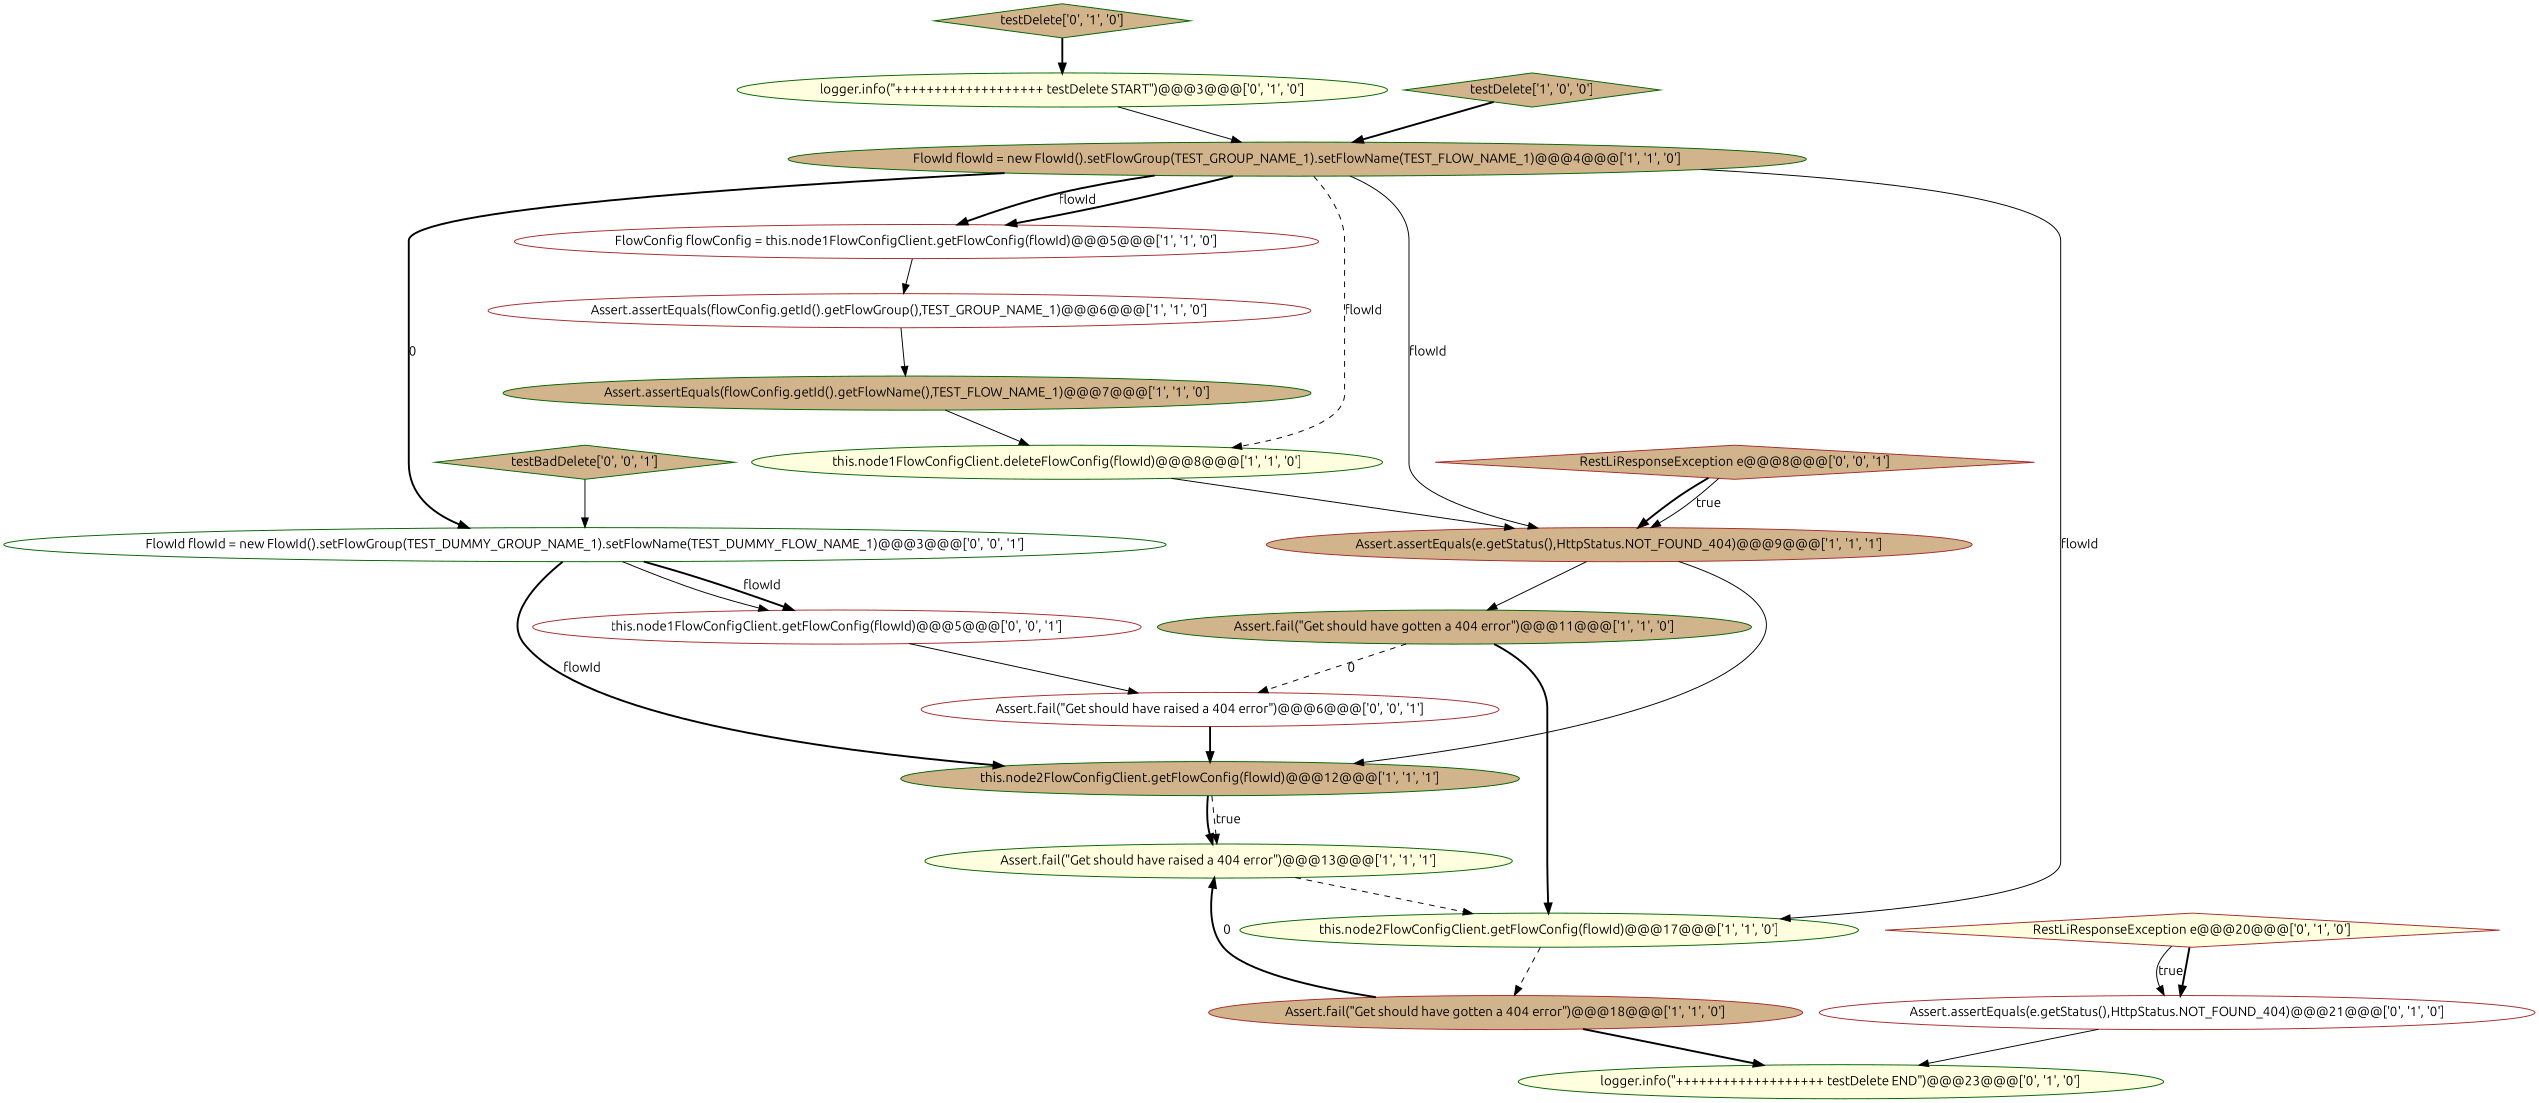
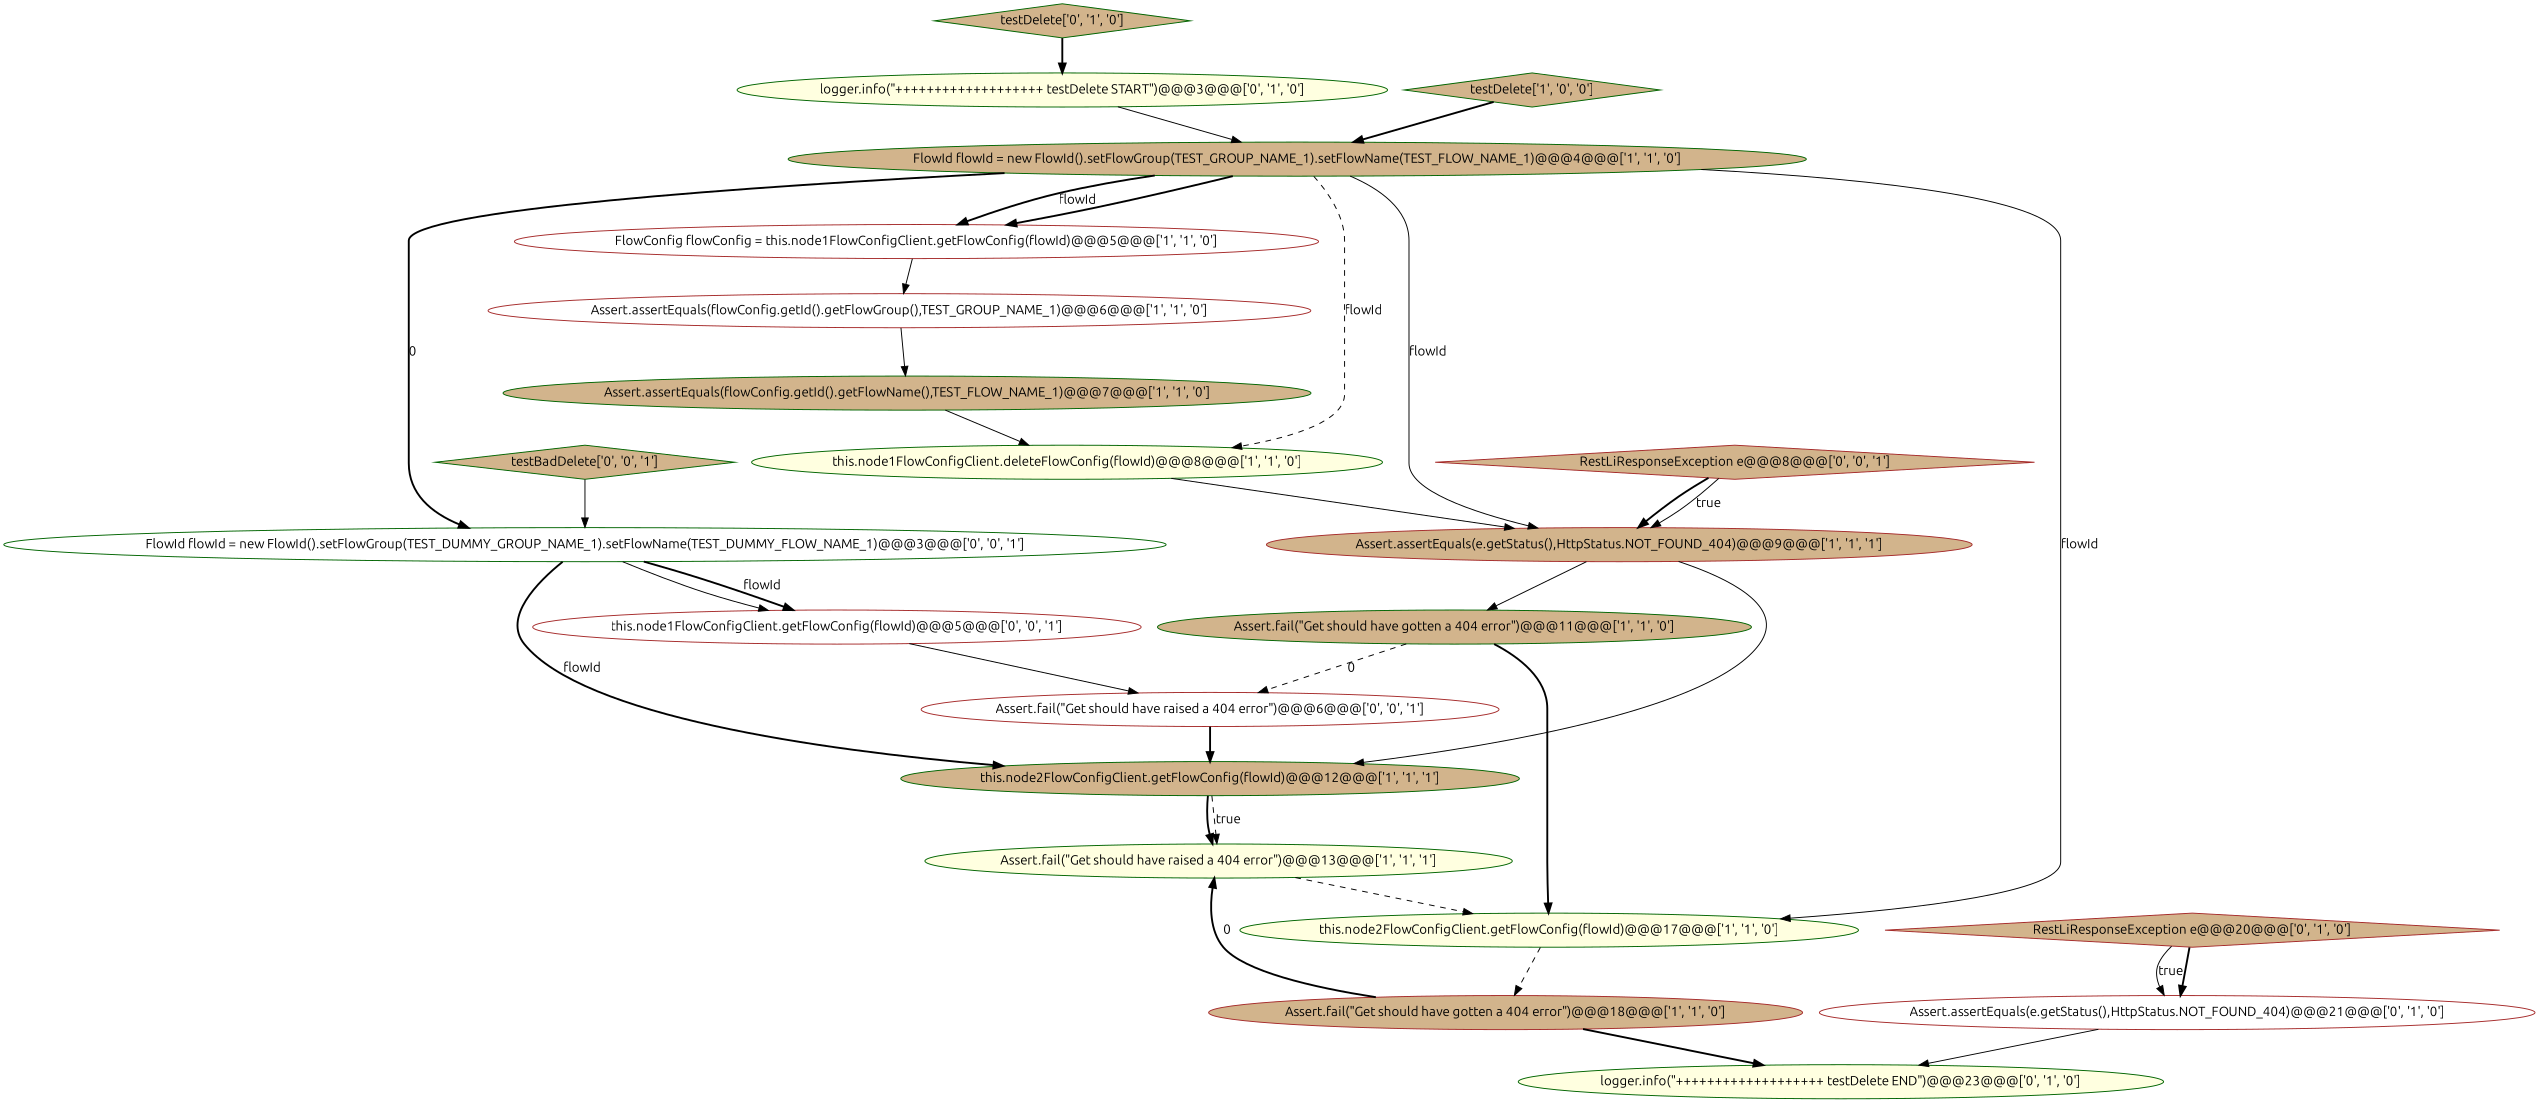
(2192, 930) -> (2192, 930)
